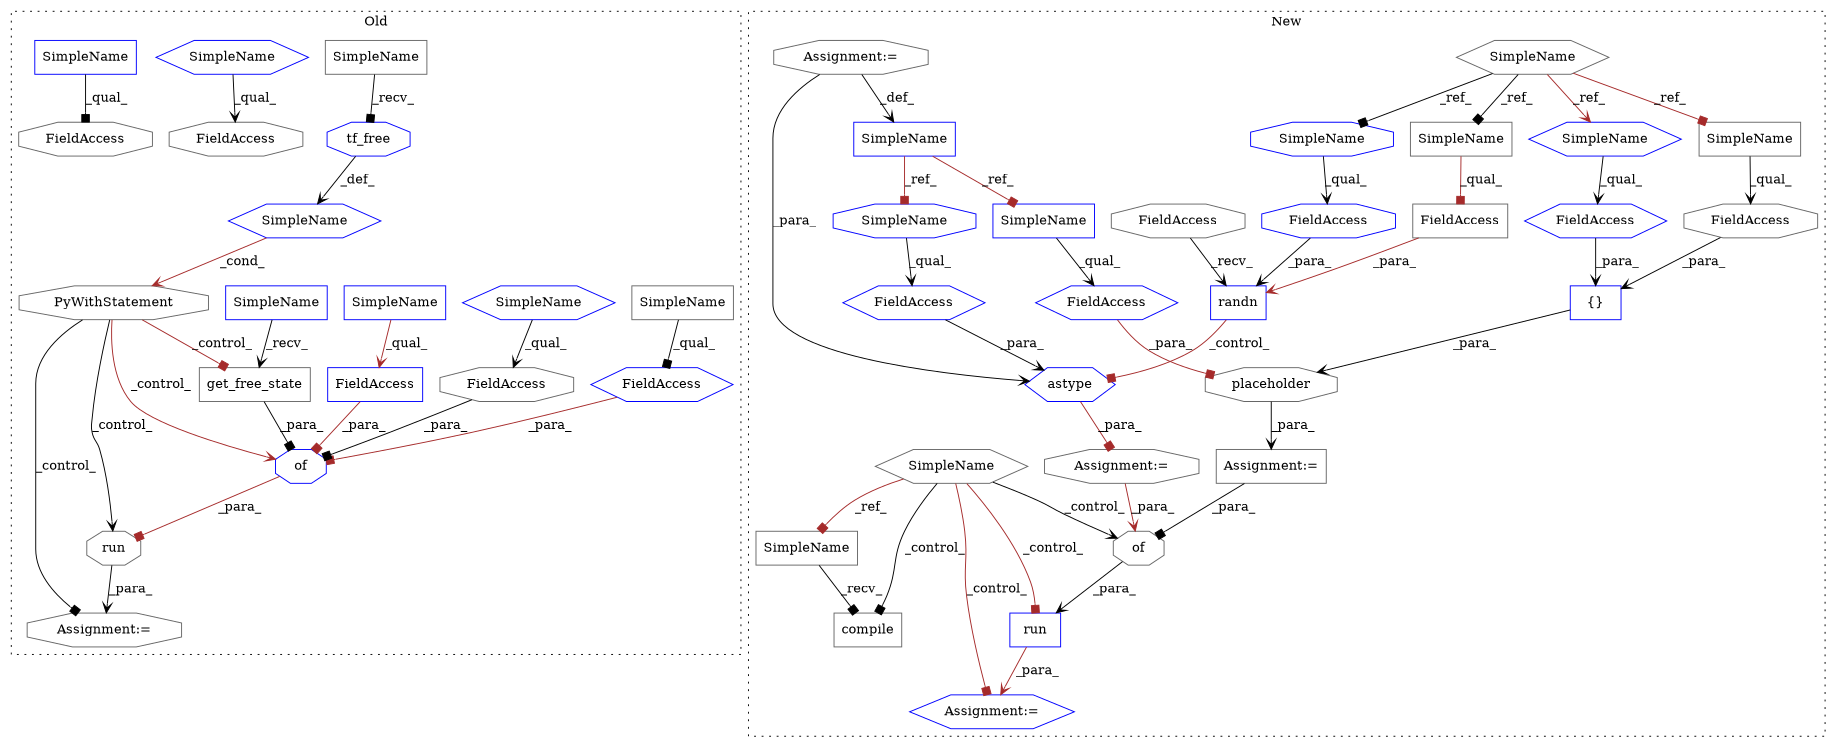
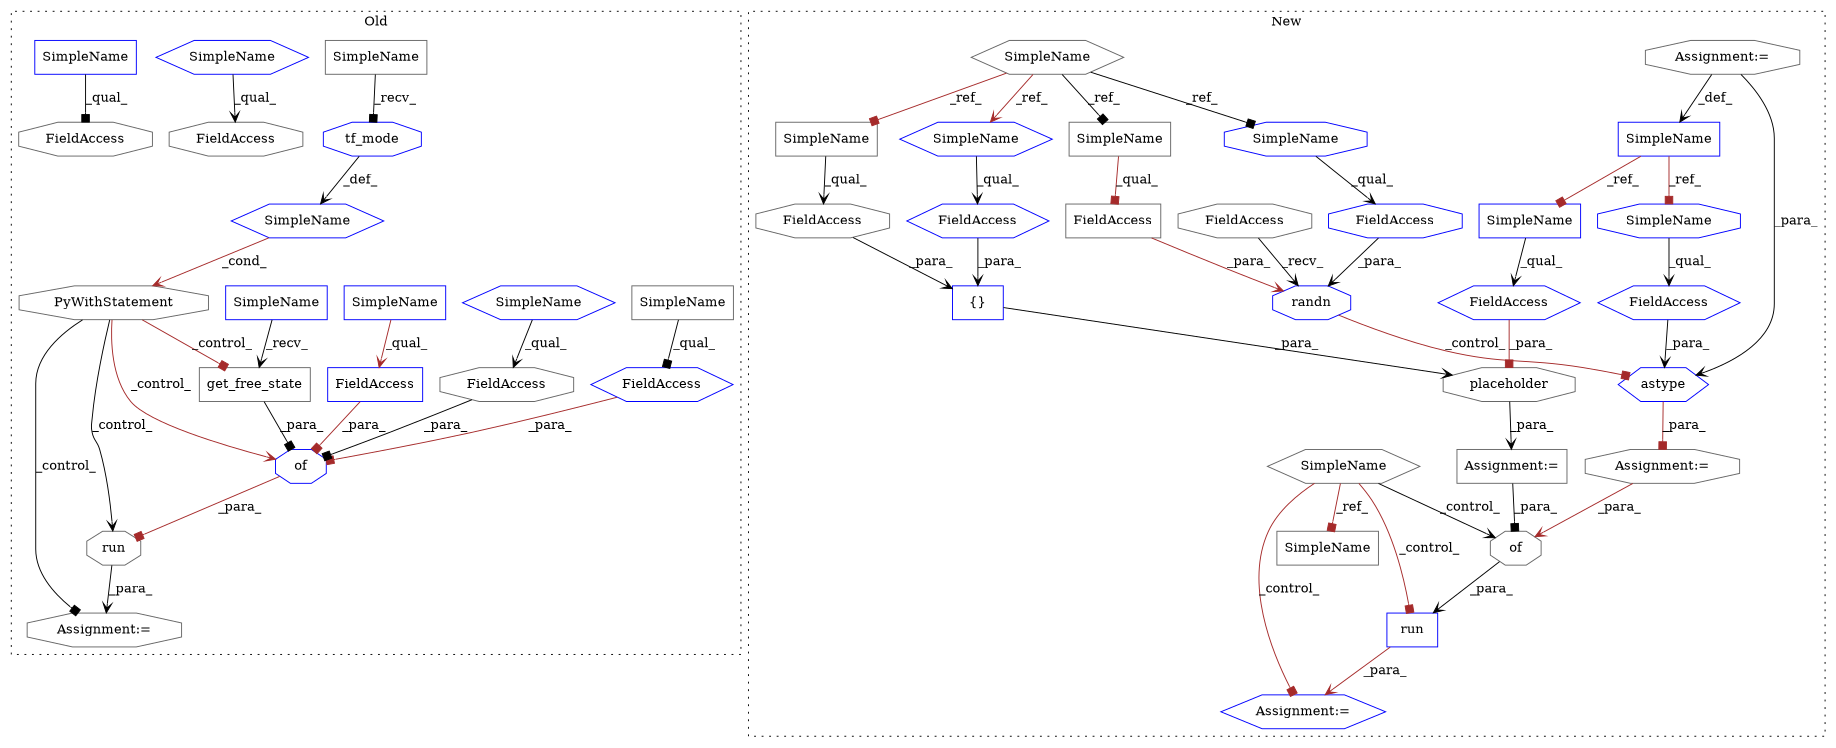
(369, 139) -> (372, 139)
(1238, 303) -> (1312, 303)
(868, 630) -> none
